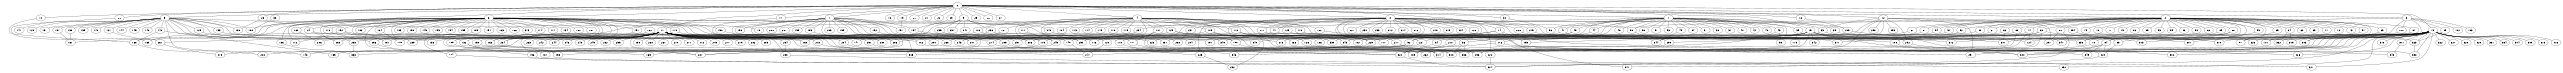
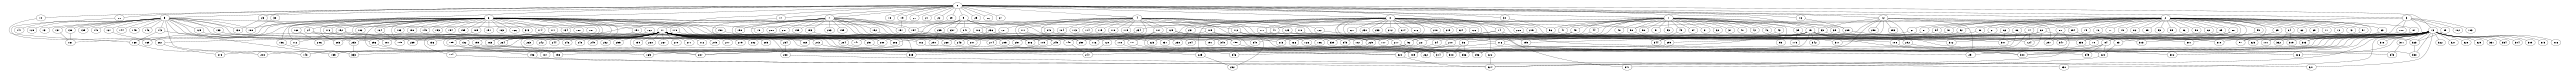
(1219, 20) -> none
(888, 39) -> (697, 22)
